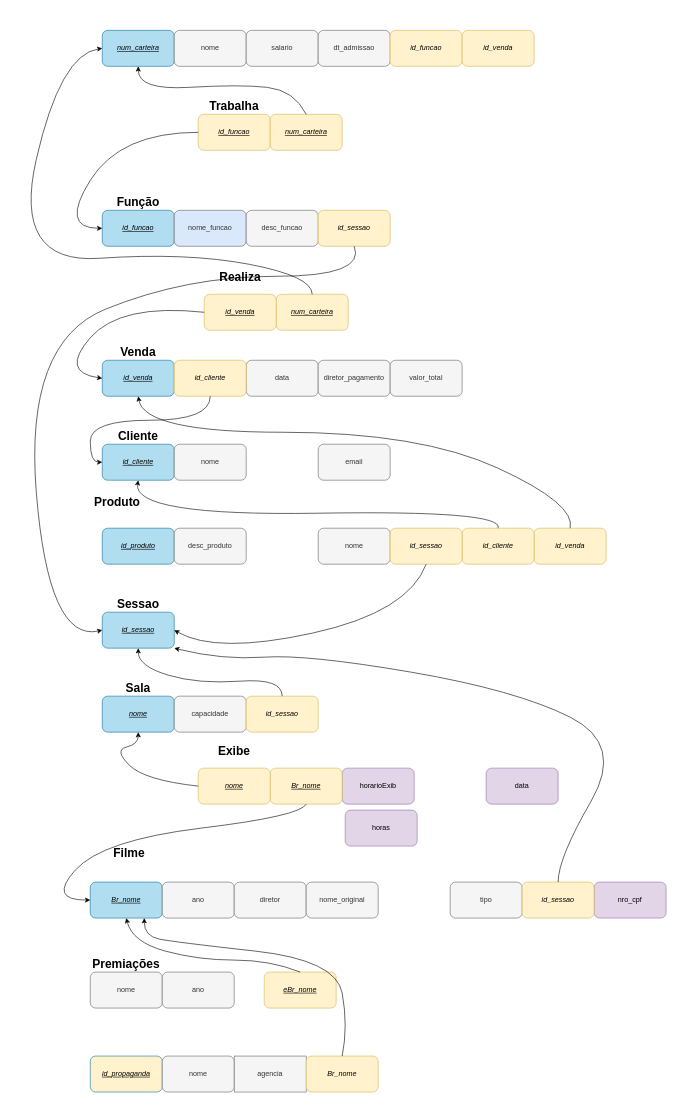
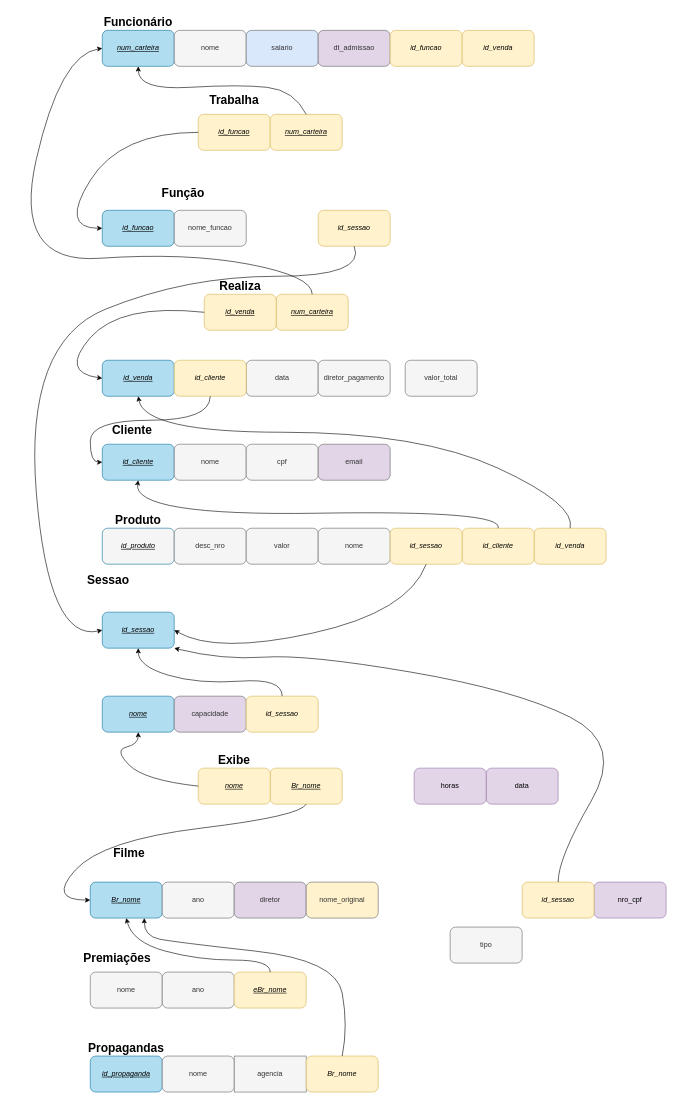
none -> (138, 21)
(282, 48) -> (282, 48)
(354, 48) -> (354, 48)
(234, 105) -> (234, 99)
(138, 201) -> (183, 192)
(210, 228) -> (210, 228)
(282, 228) -> none
(240, 276) -> (240, 285)
(138, 351) -> none
(426, 378) -> (441, 378)
(138, 435) -> (132, 429)
none -> (282, 462)
(354, 462) -> (354, 462)
(117, 501) -> (138, 519)
(138, 546) -> (138, 546)
(210, 546) -> (210, 546)
none -> (282, 546)
(138, 603) -> (108, 579)
(138, 687) -> none
(210, 714) -> (210, 714)
(234, 750) -> (234, 759)
(378, 786) -> none
(381, 828) -> (450, 786)
(270, 900) -> (270, 900)
(342, 900) -> (342, 900)
(486, 900) -> (486, 945)
(126, 963) -> (117, 957)
(300, 990) -> (270, 990)
none -> (126, 1047)
(126, 1074) -> (126, 1074)
